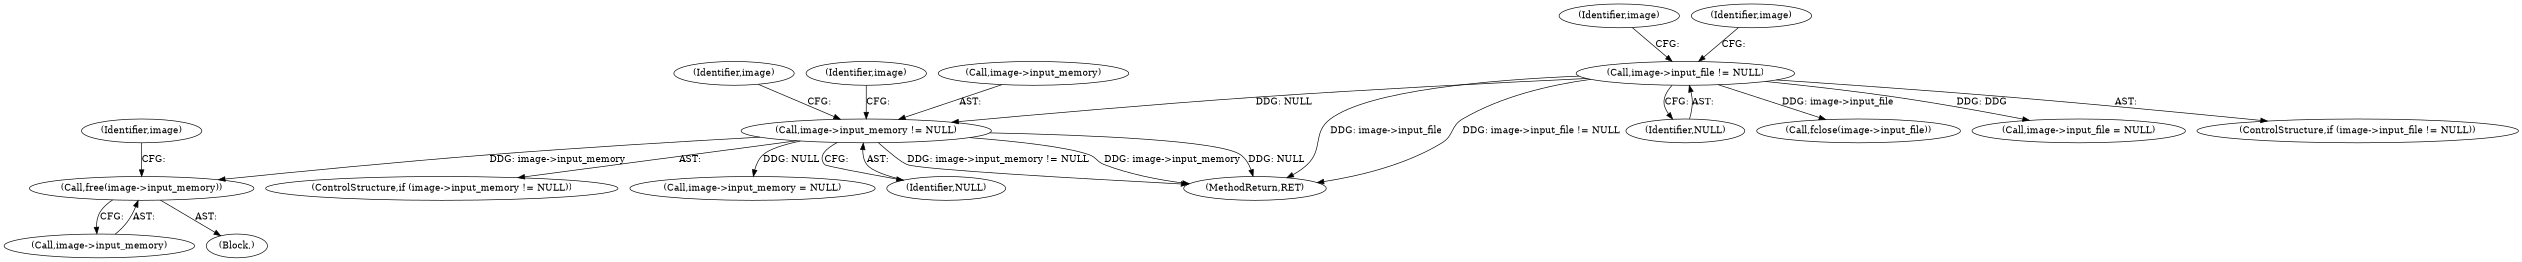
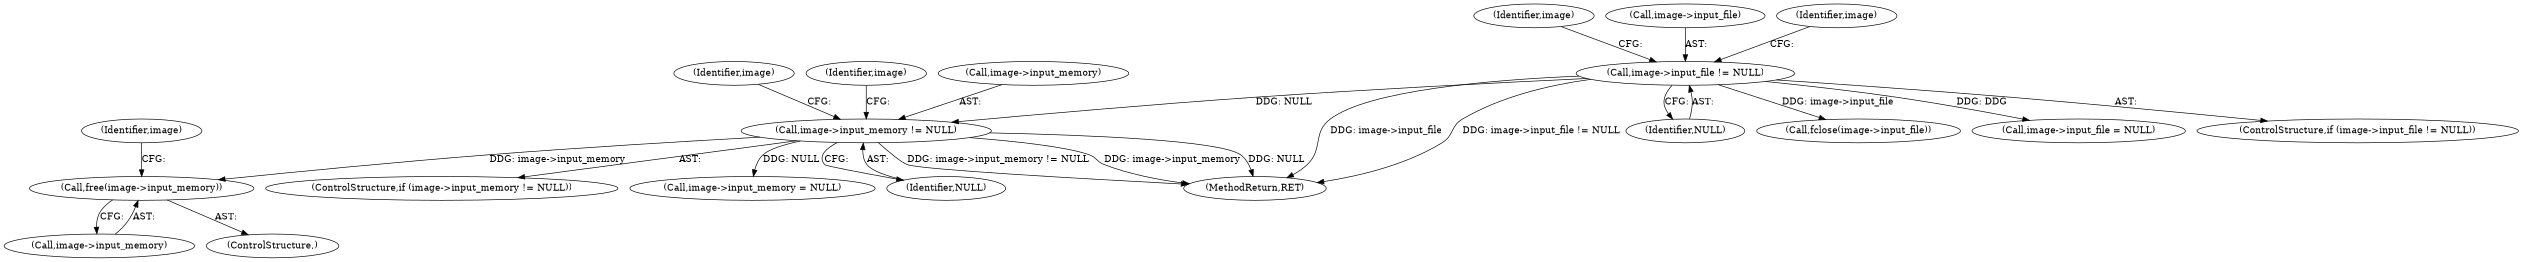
none -> (1685, 16)
(237, 246) -> (273, 246)
